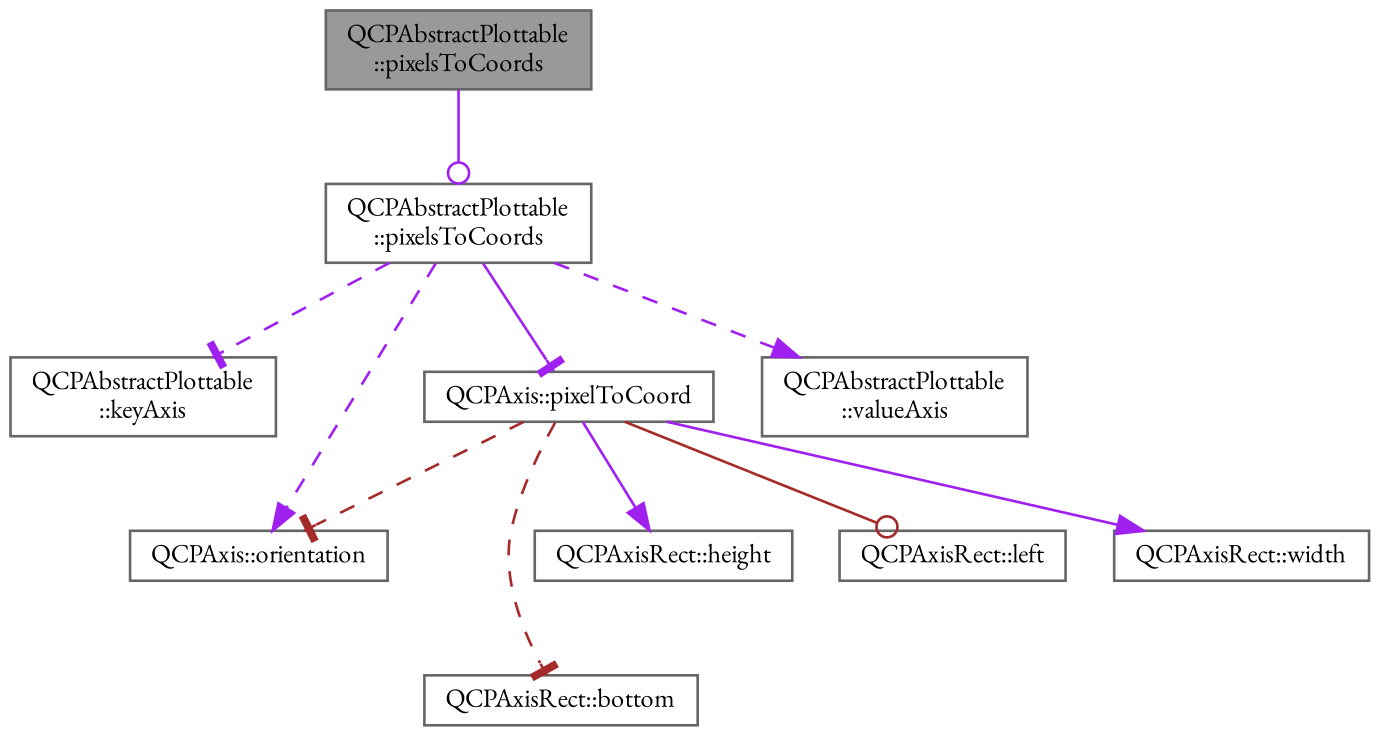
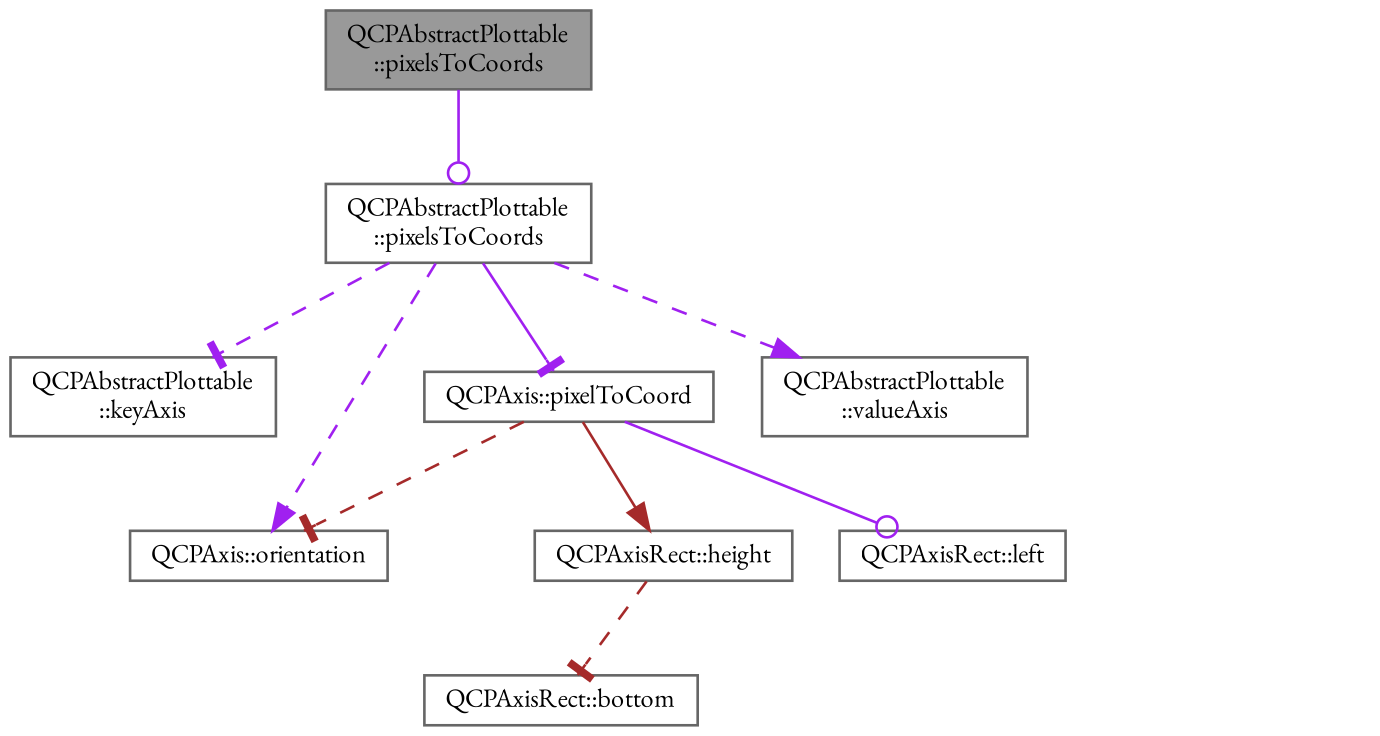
(609, 465) -> (609, 465)
(751, 472) -> (751, 472)
(510, 541) -> (616, 623)
(1242, 556) -> none
